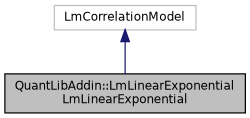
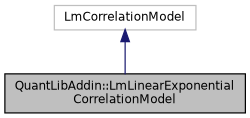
(125, 93) -> (125, 93)
